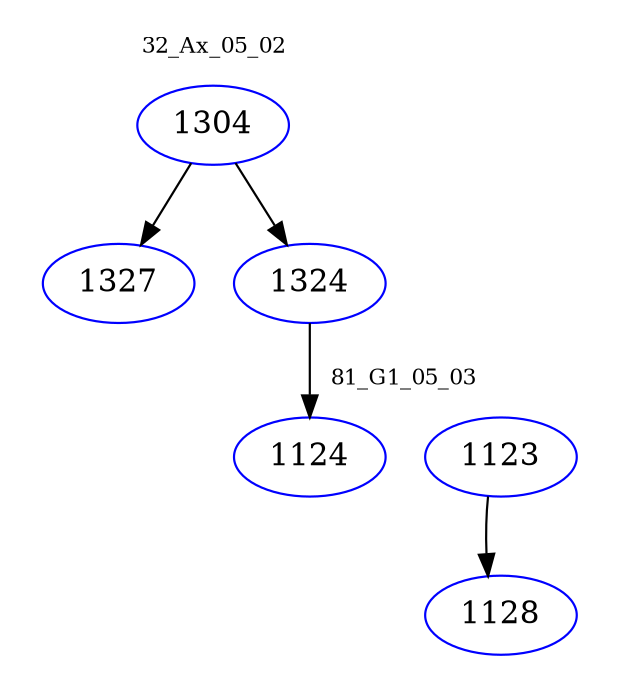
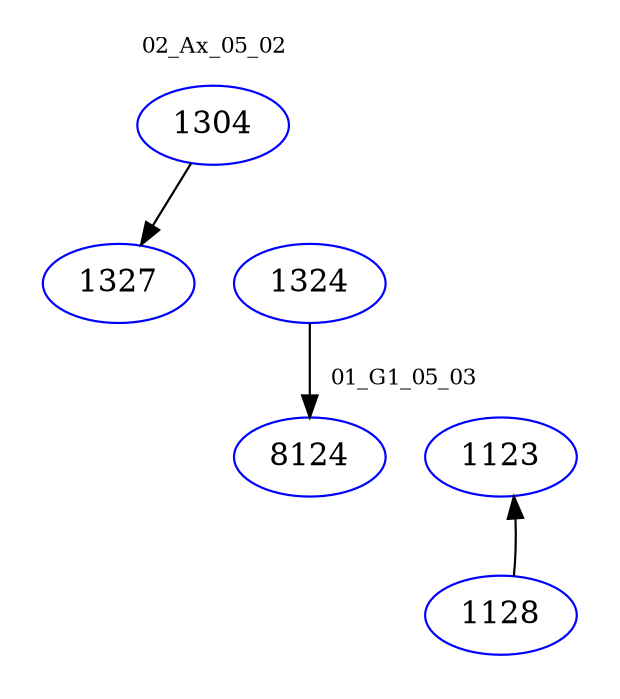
(214, 47) -> (214, 47)
(255, 194) -> none
(404, 379) -> (404, 379)
(310, 457) -> (310, 457)
(486, 525) -> (516, 548)
